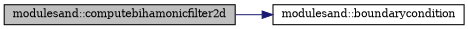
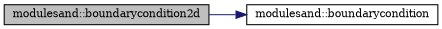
(120, 15) -> (107, 15)
